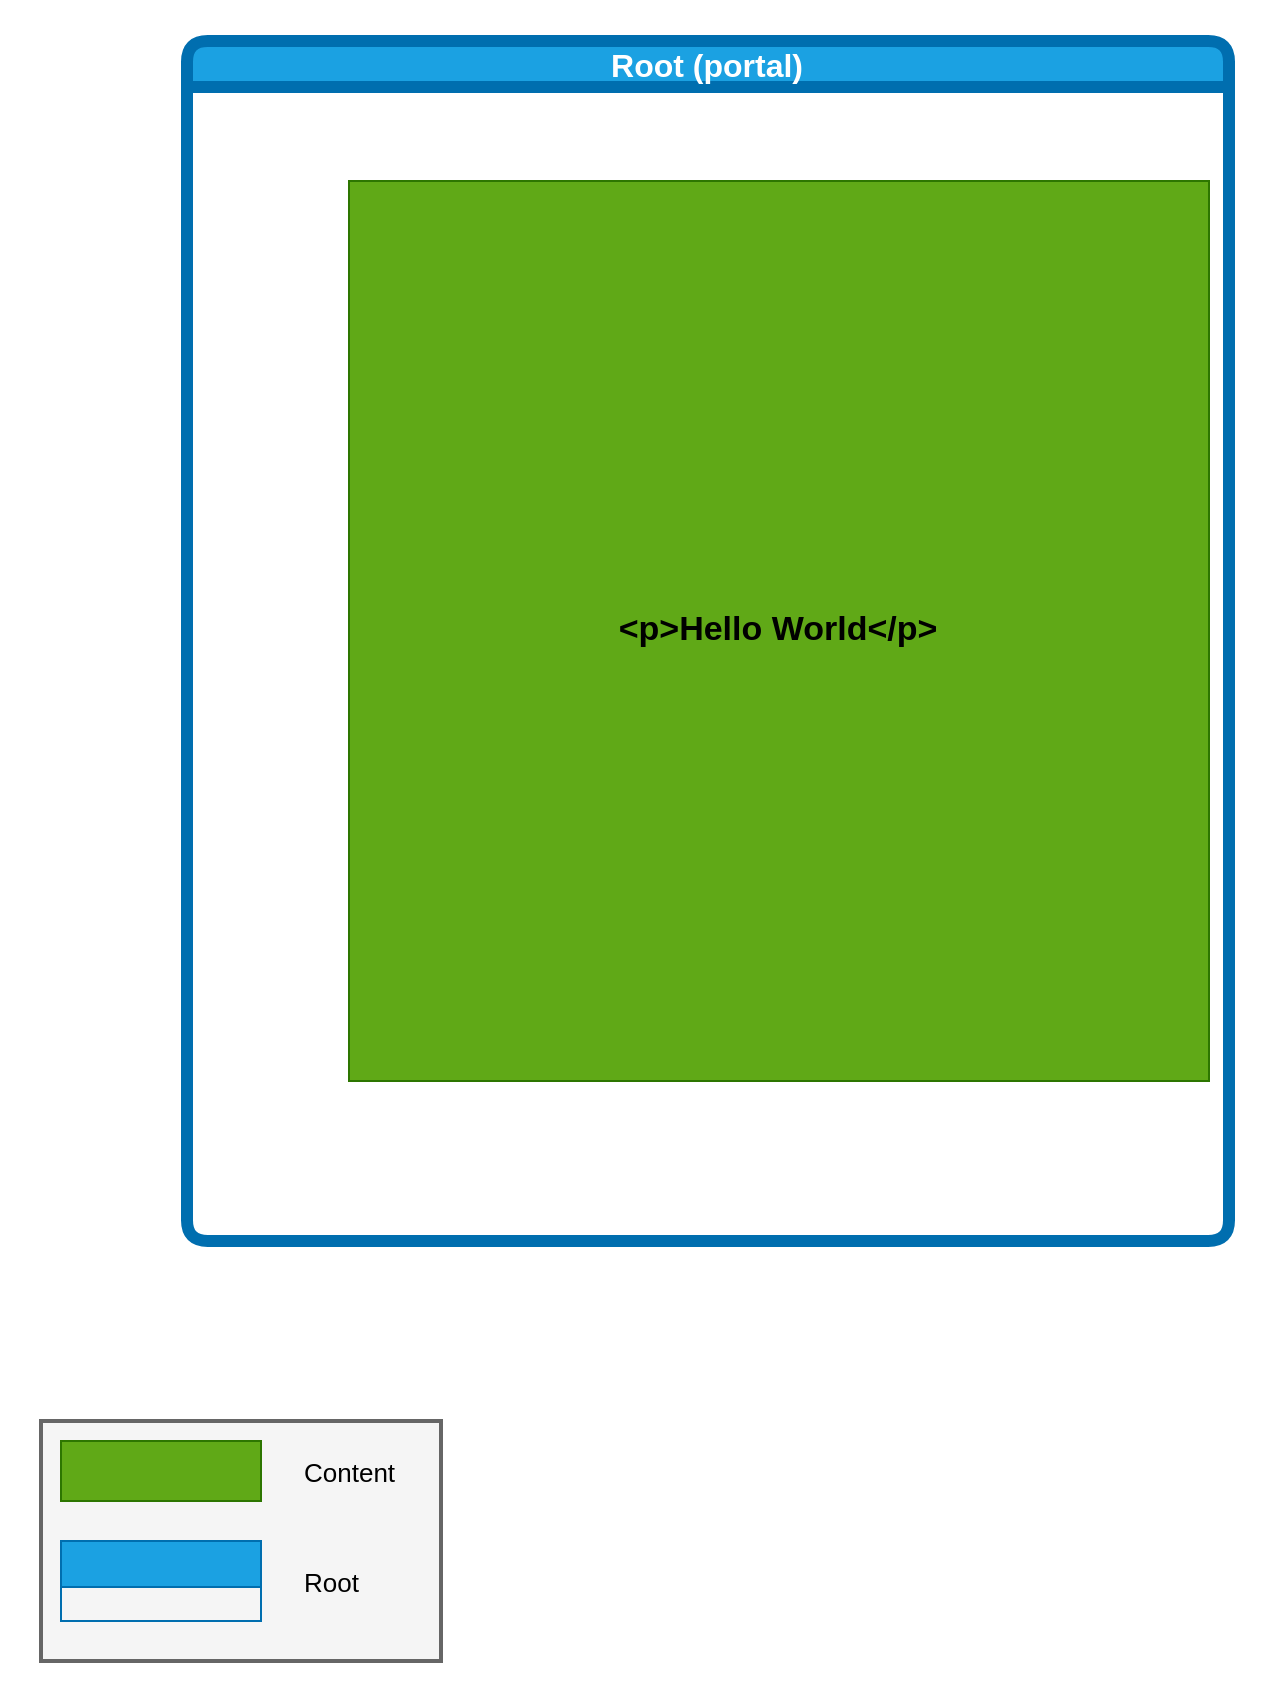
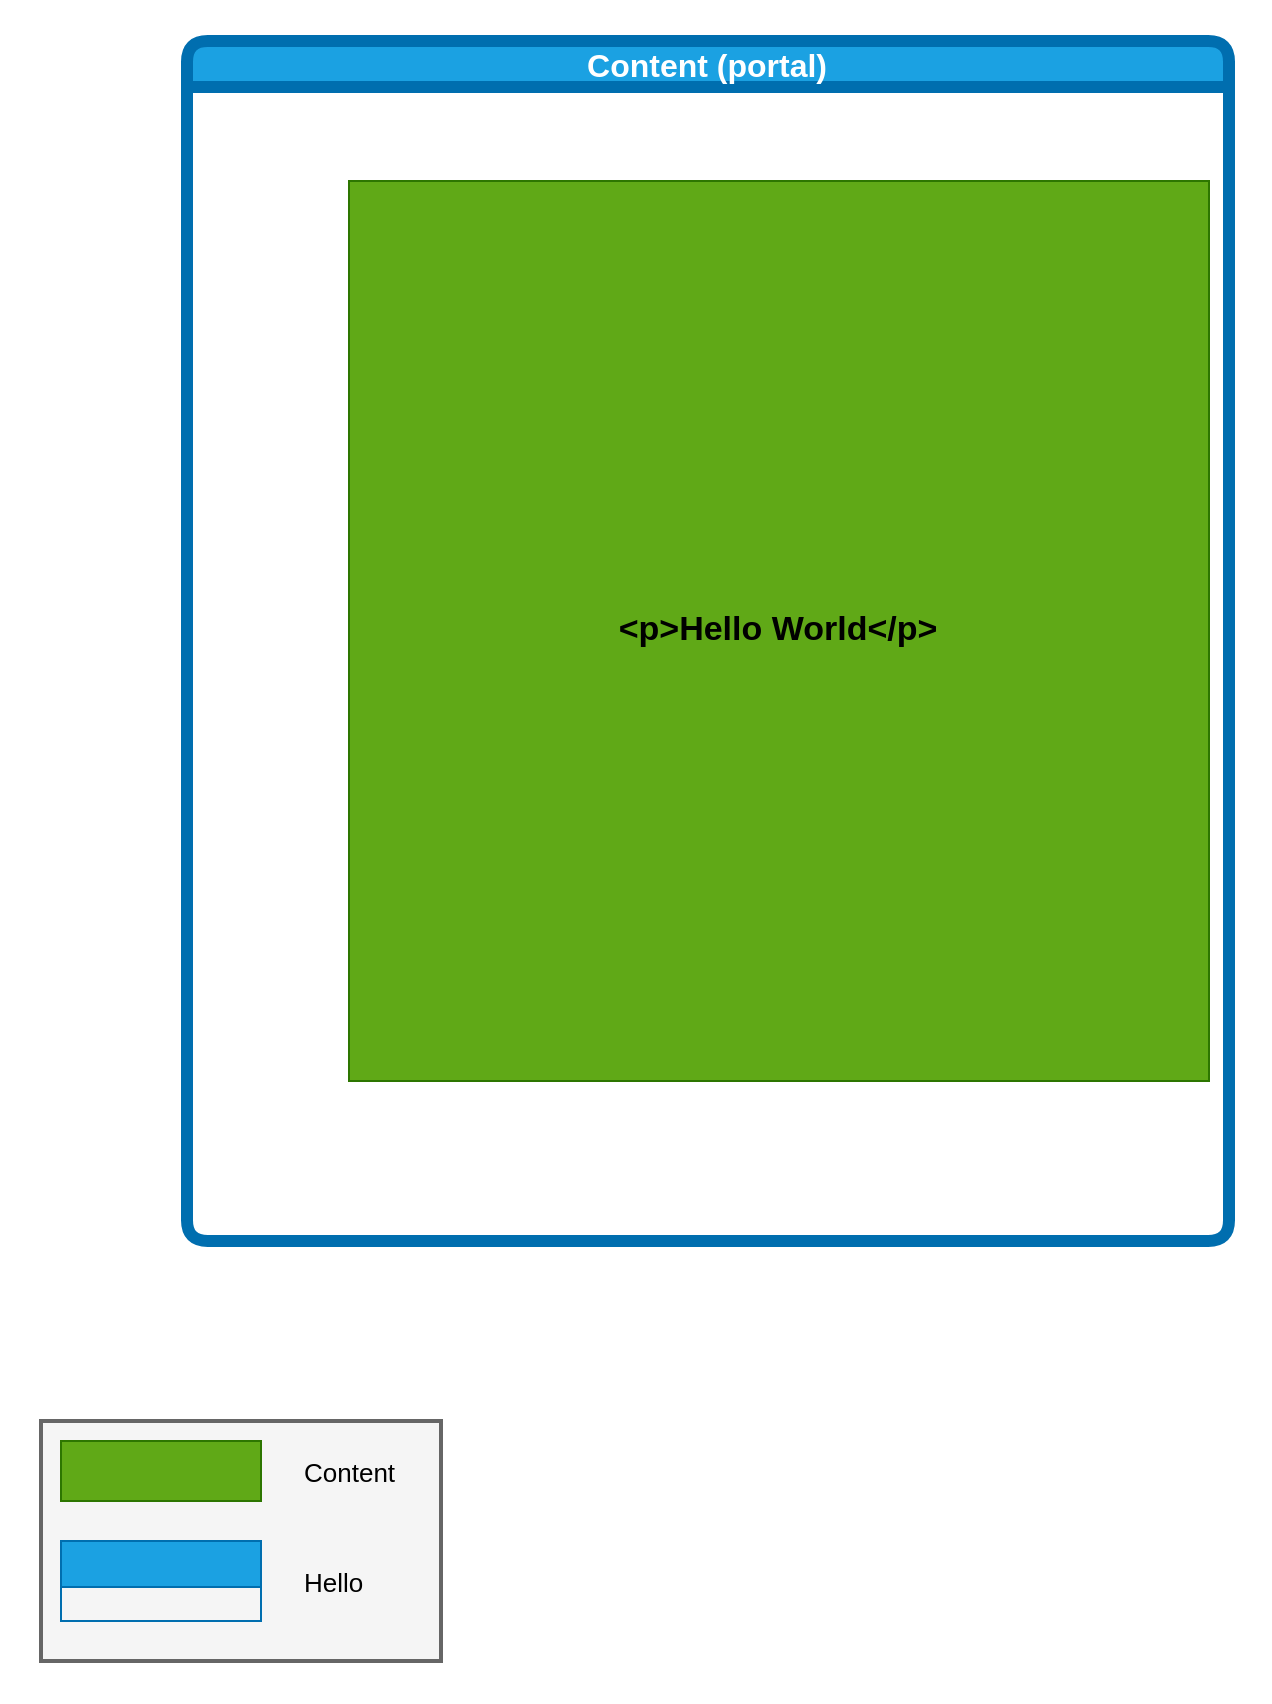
(707, 66) -> (707, 66)
(341, 1581) -> (341, 1581)
